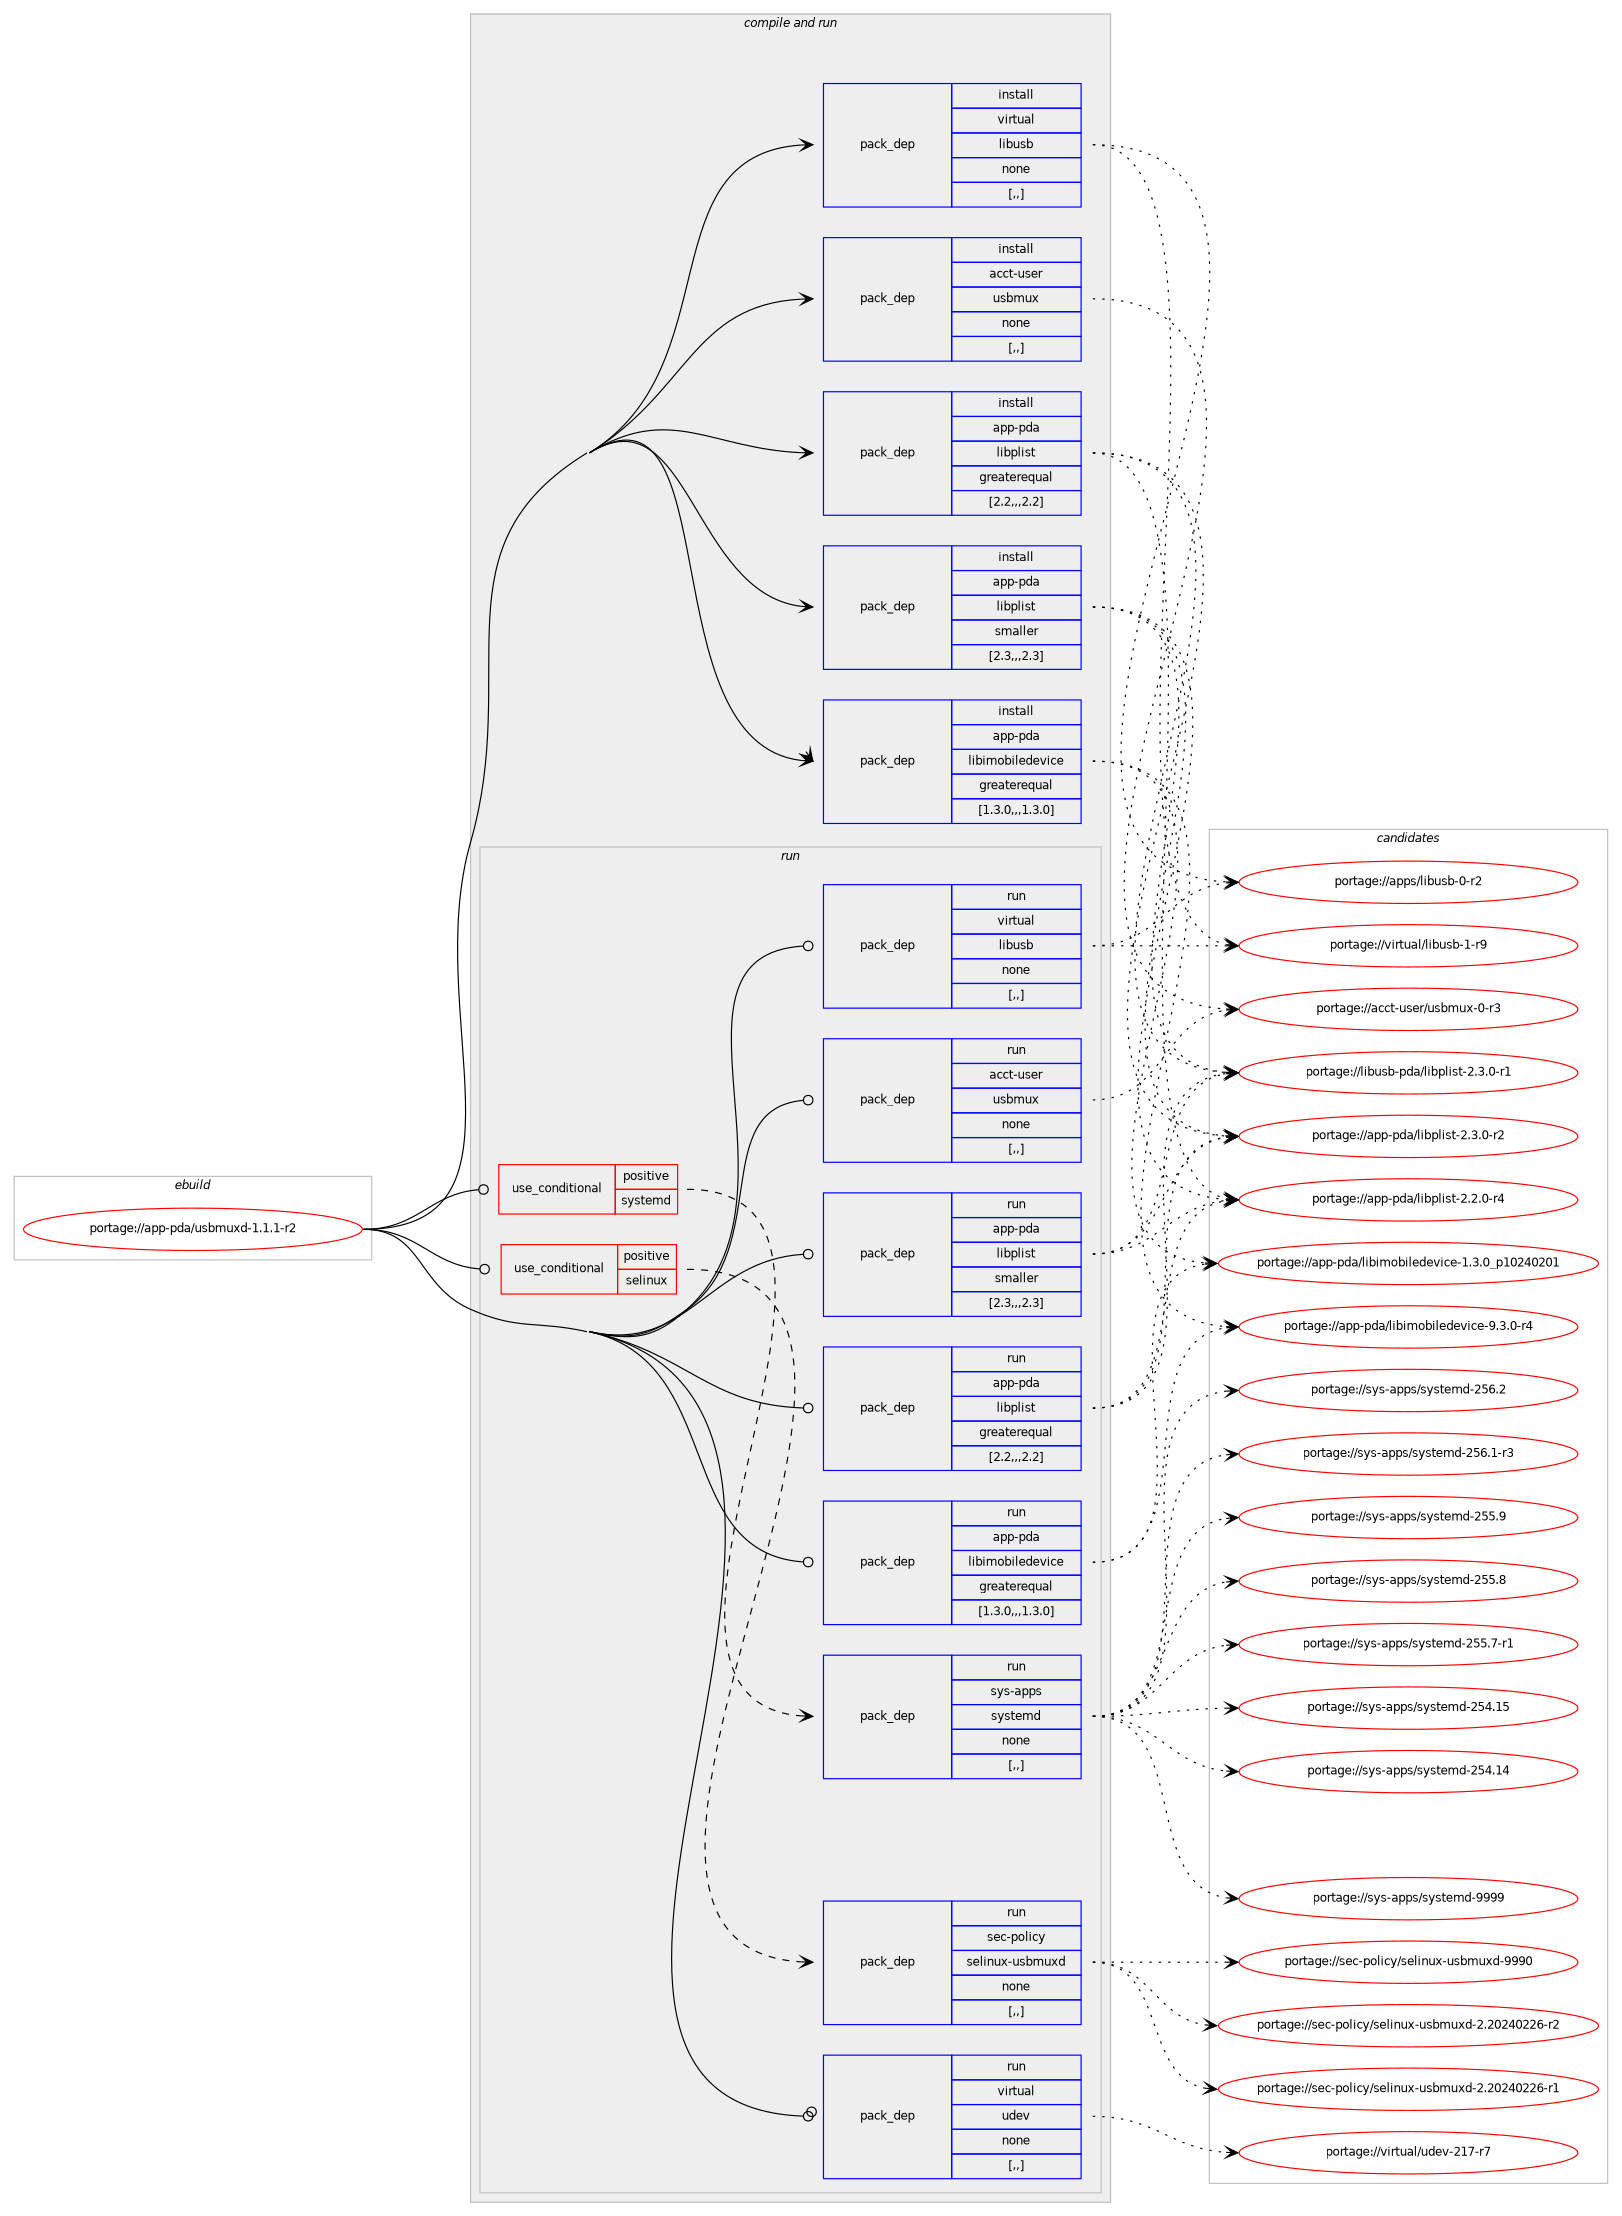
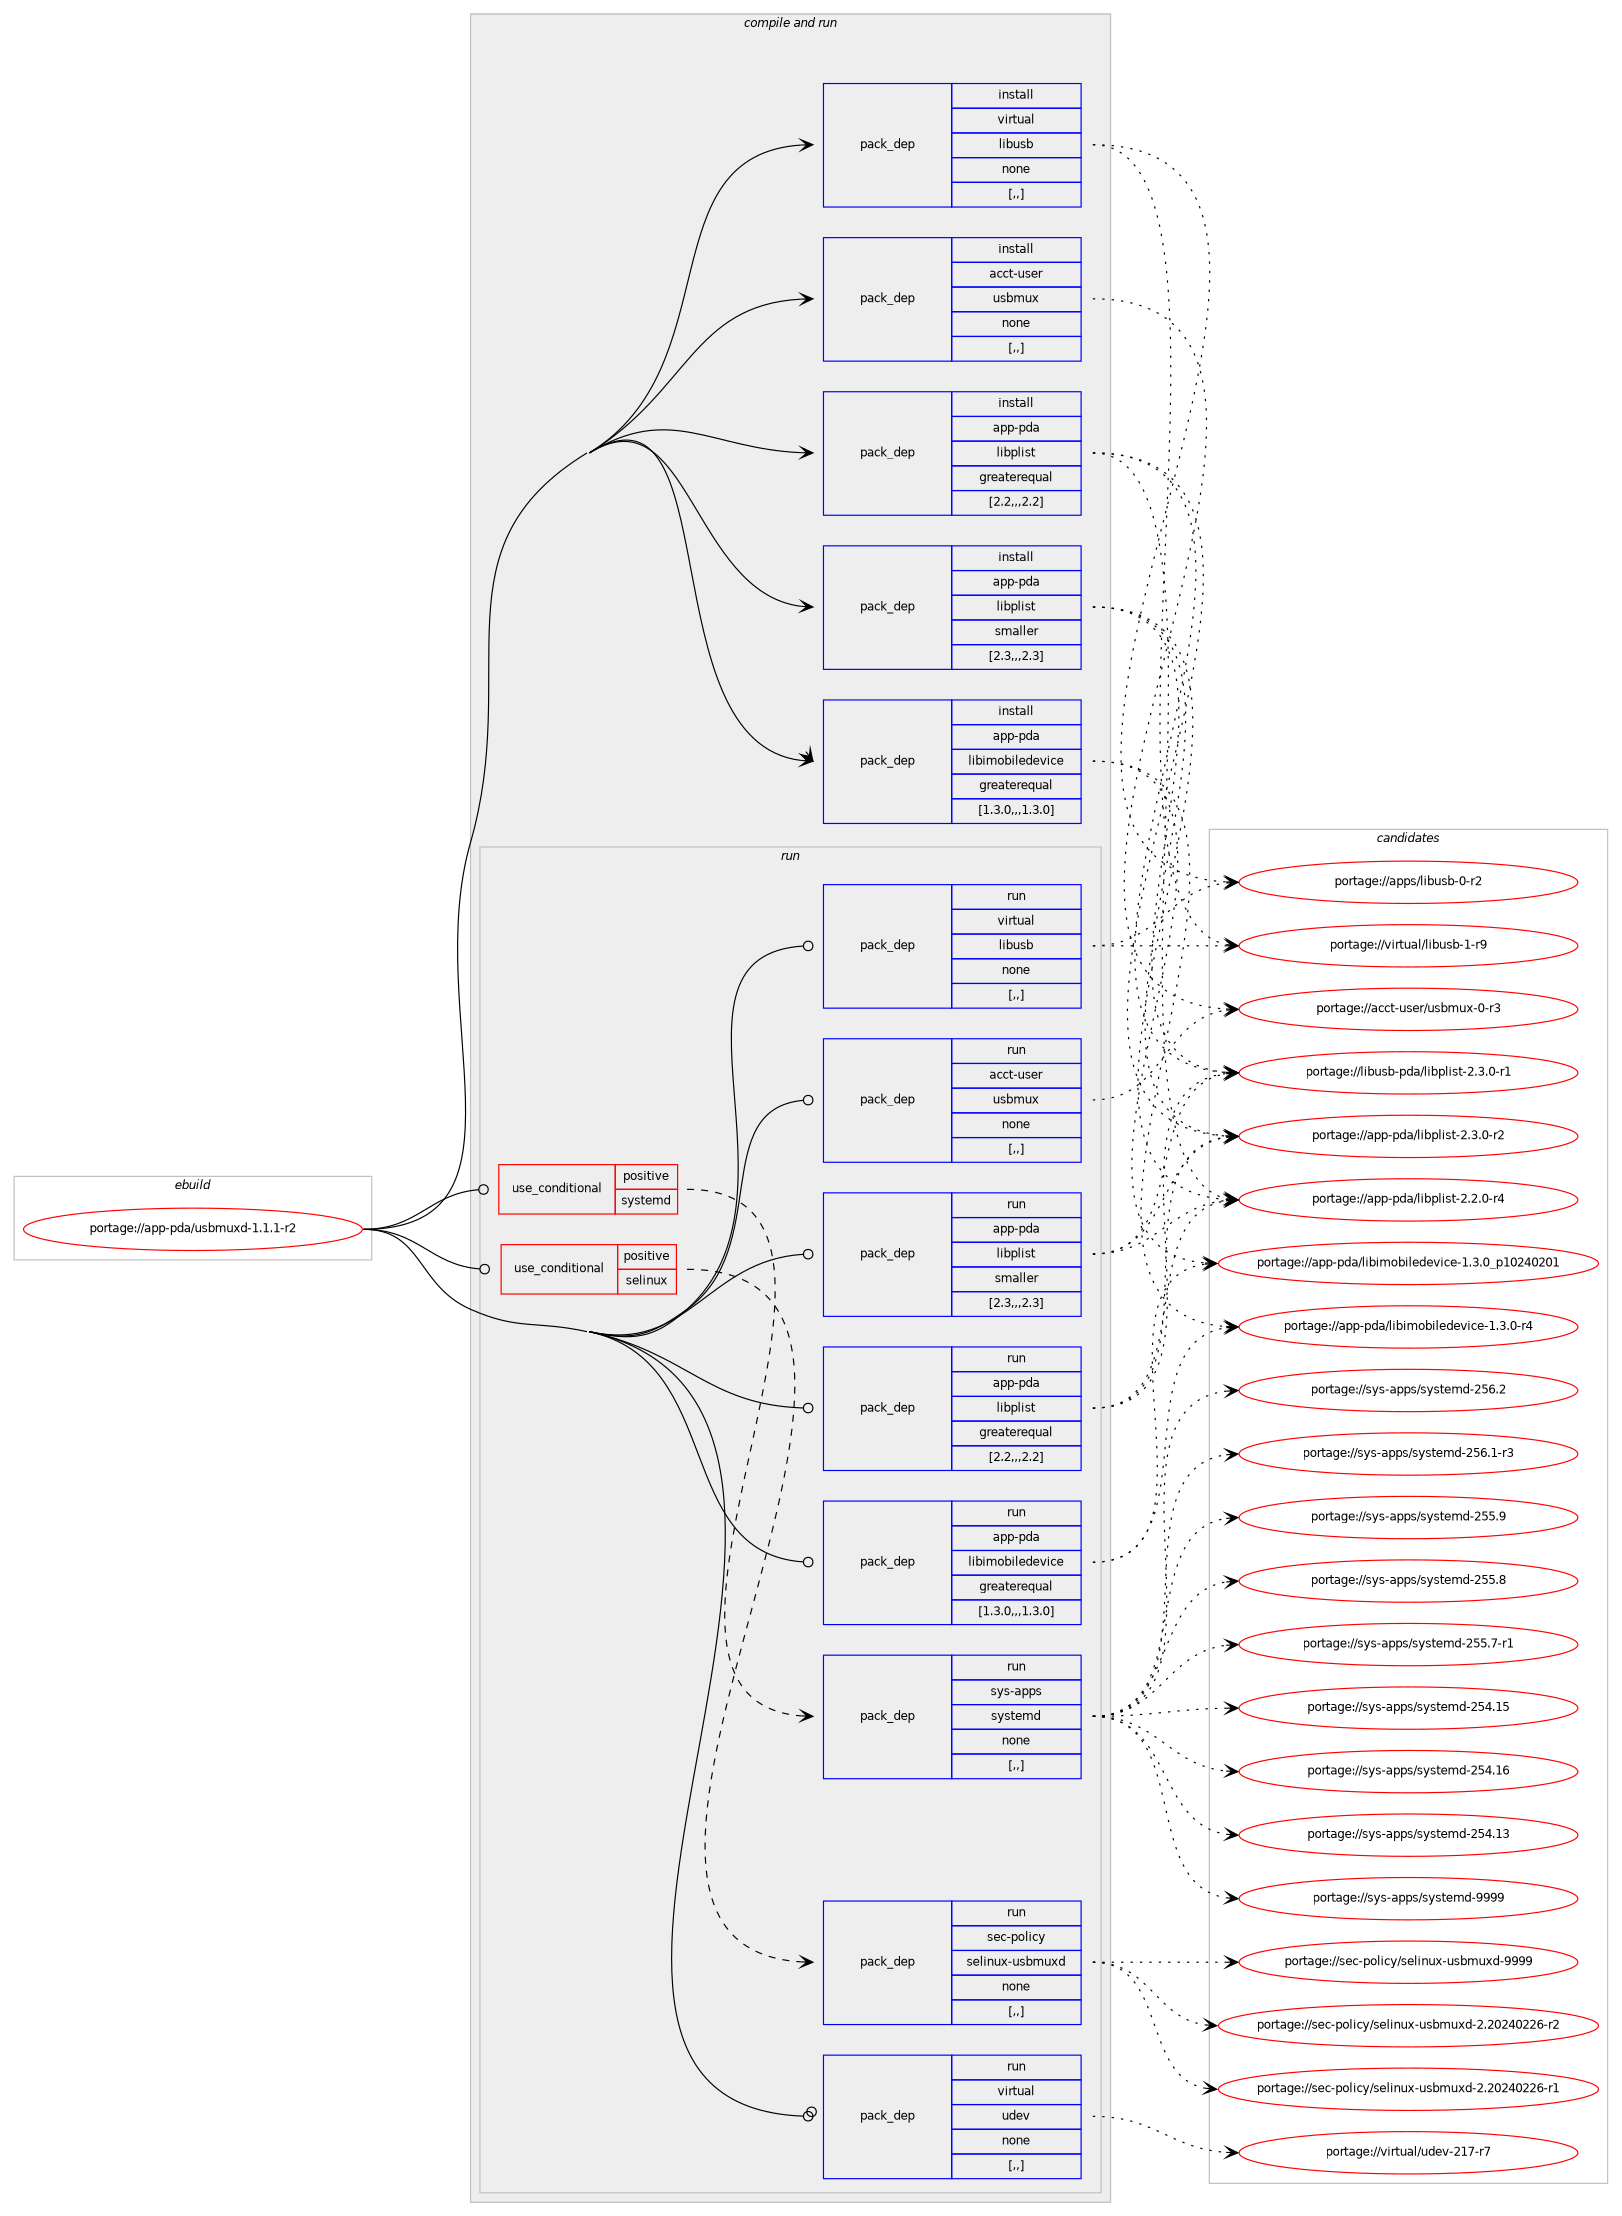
(1408, 1327) -> (1408, 1327)
(1408, 1772) -> (1408, 1772)
none -> (1408, 1835)
(1408, 1962) -> (1408, 1962)
